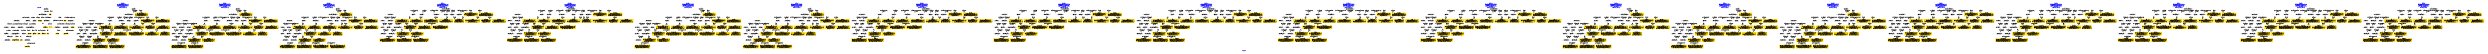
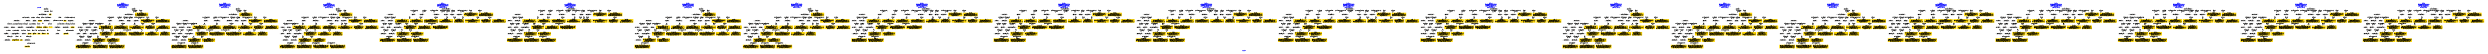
none -> (39, 27)
(57, 34) -> (57, 34)
